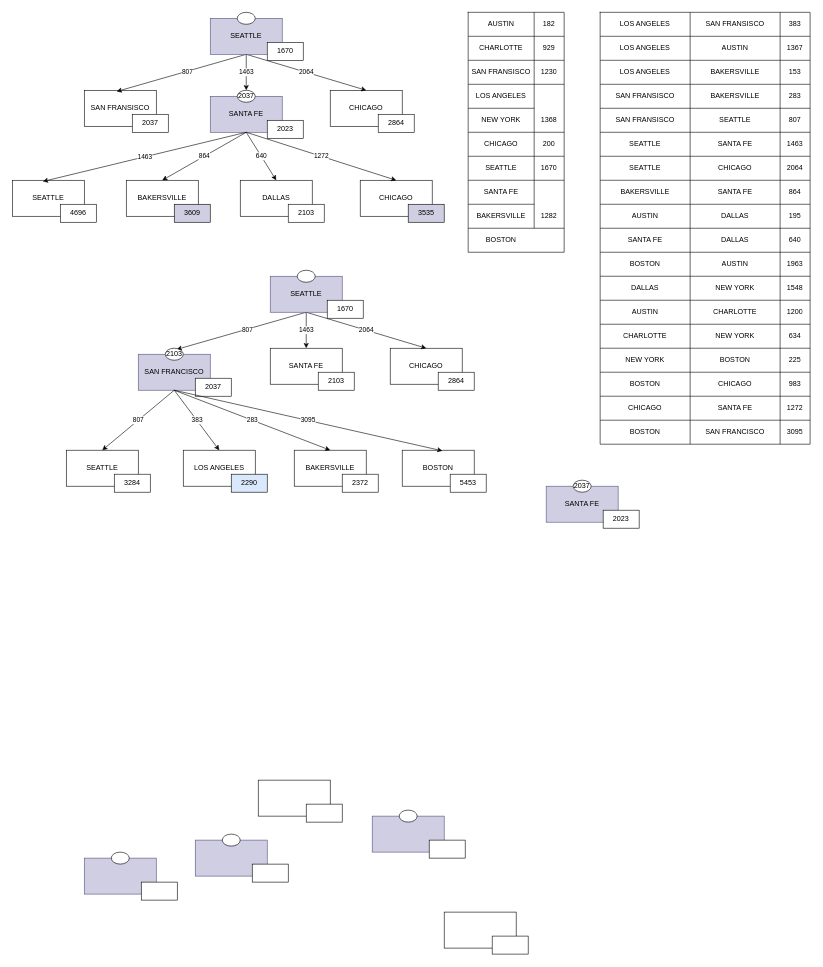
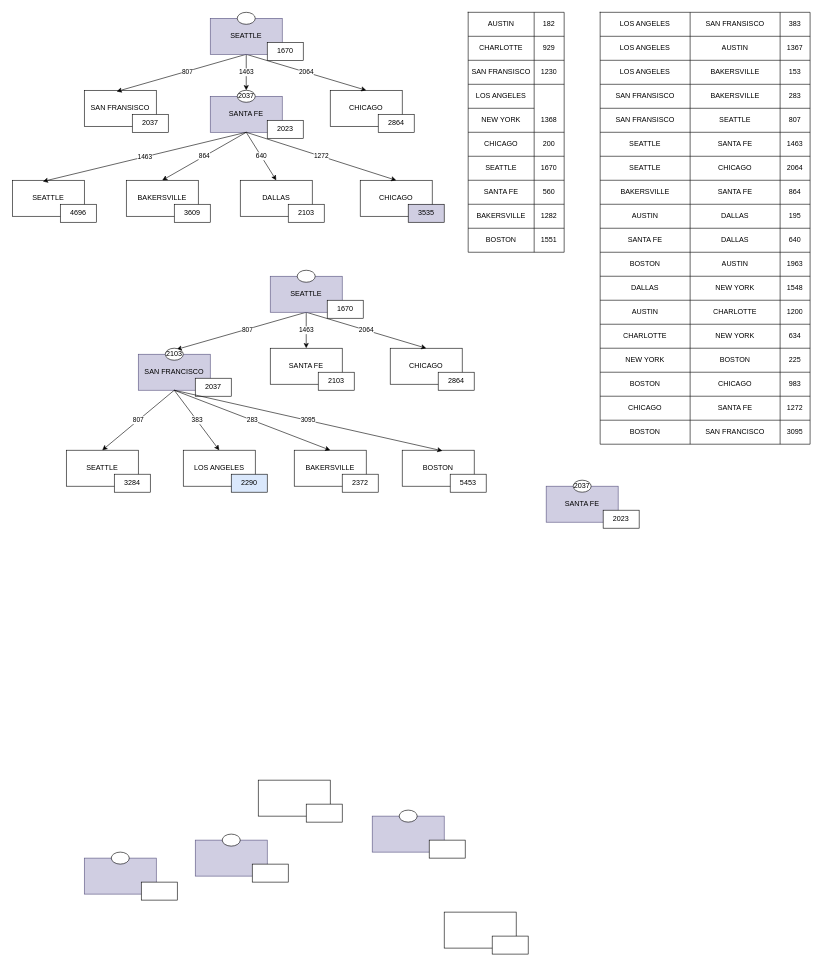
none -> (549, 192)
(192, 213) -> (192, 213)
none -> (549, 240)
